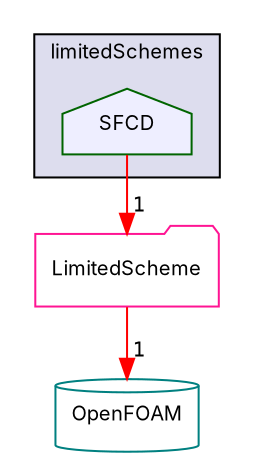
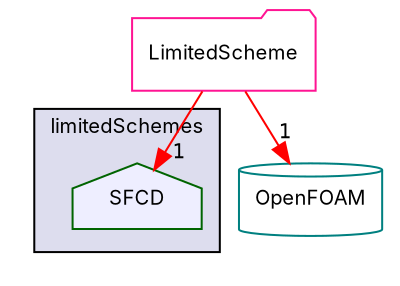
(127, 190) -> (184, 122)
